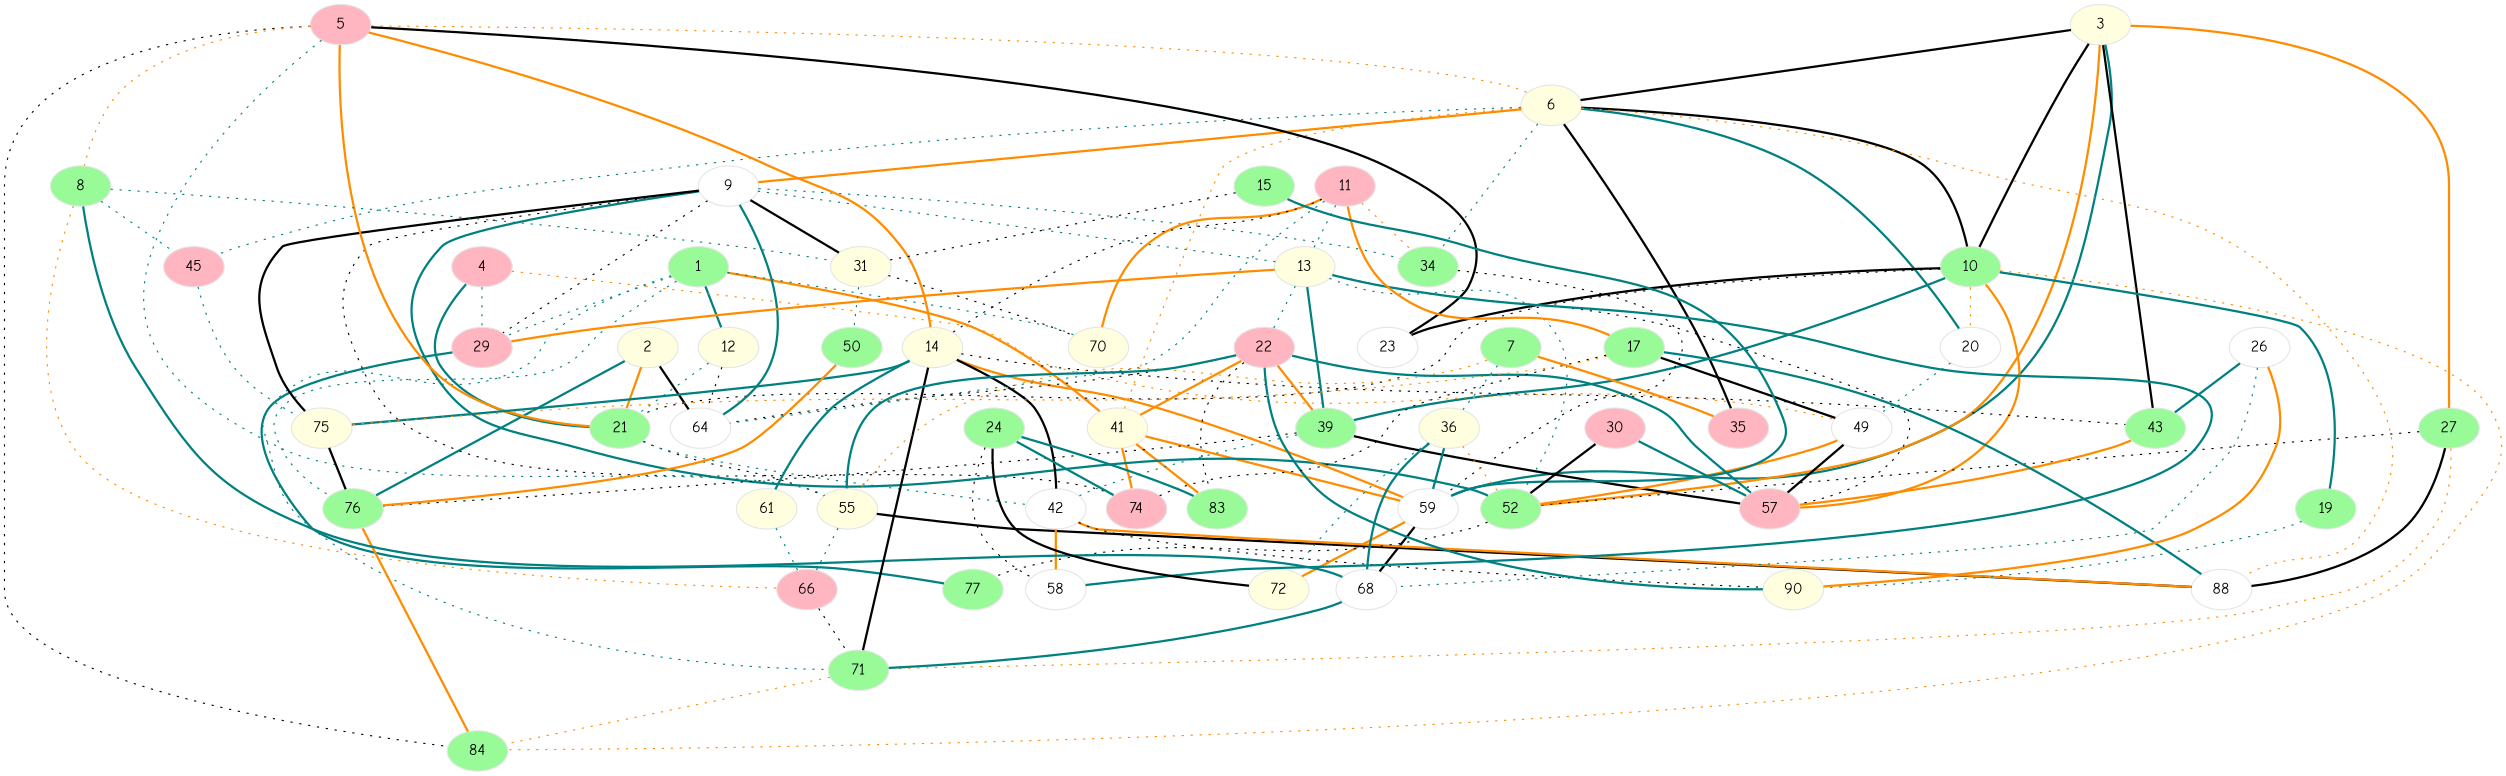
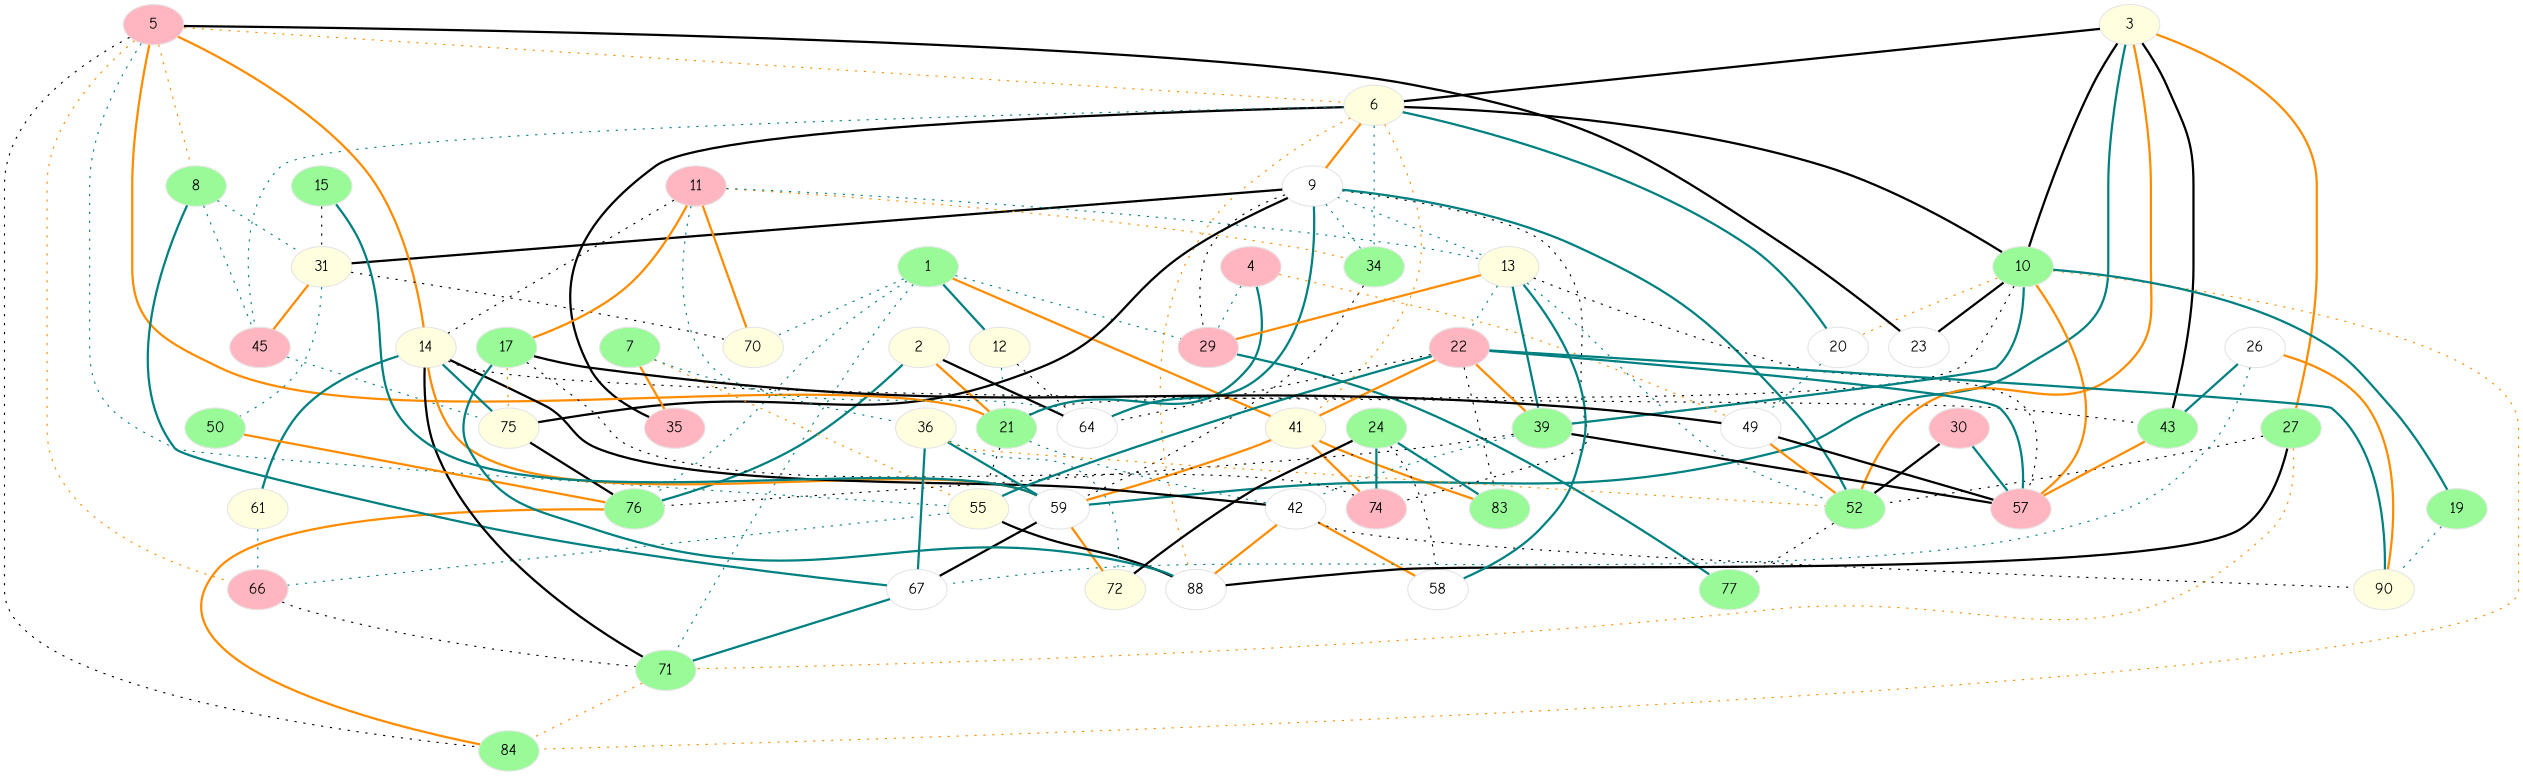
none -> (291, 307)
(290, 542) -> (47, 347)
(1366, 590) -> (917, 590)
